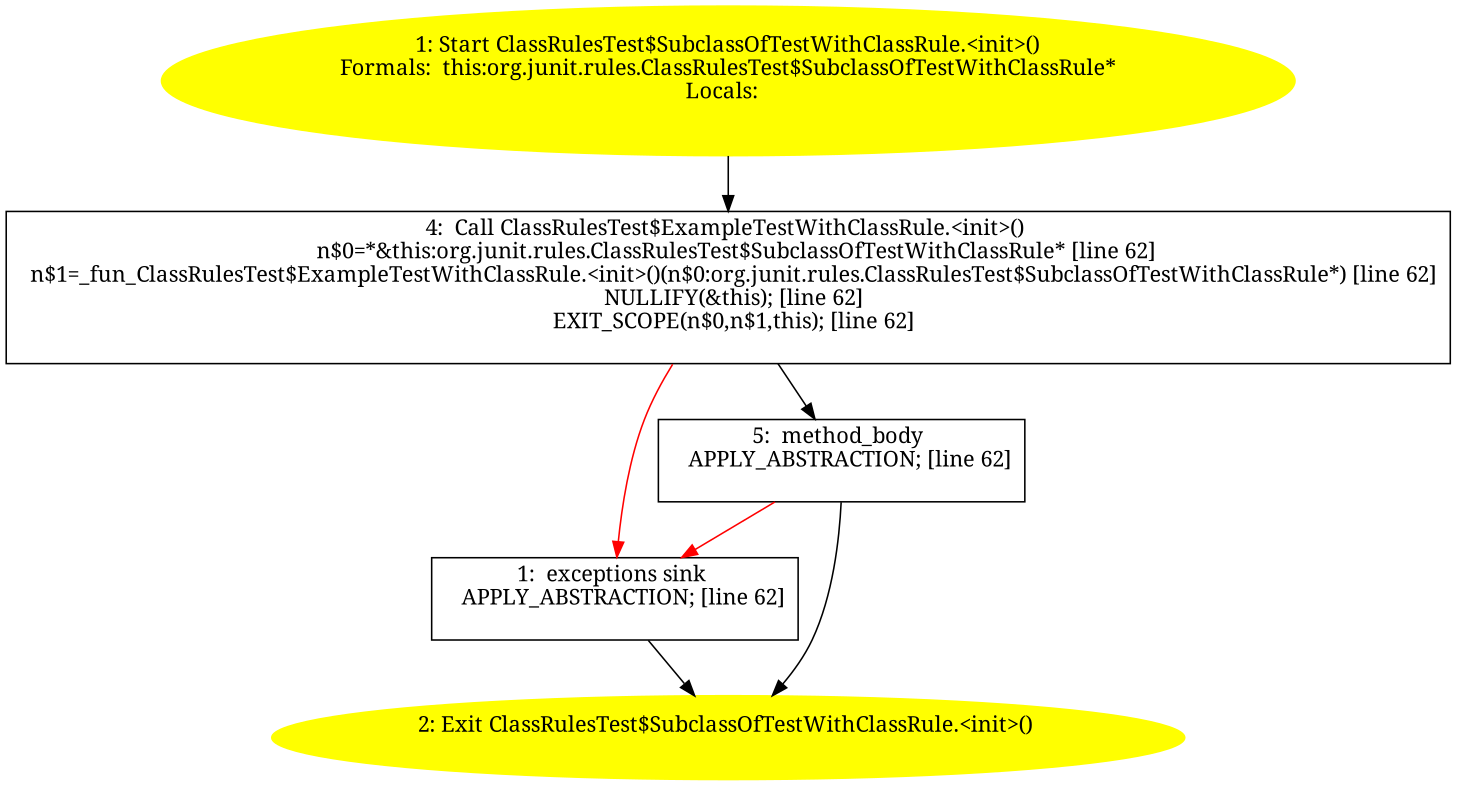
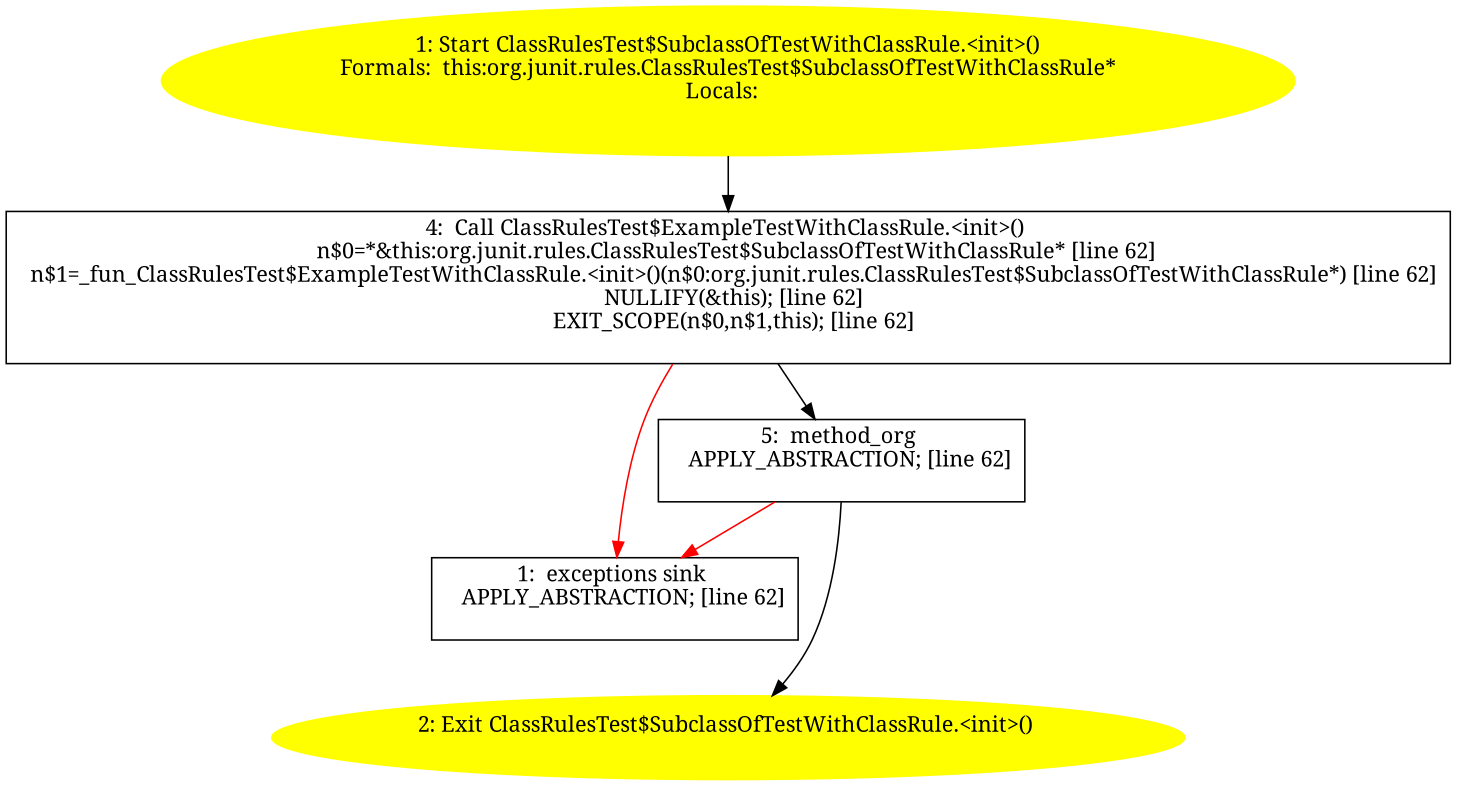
(842, 461) -> (842, 461)
(666, 662) -> none
